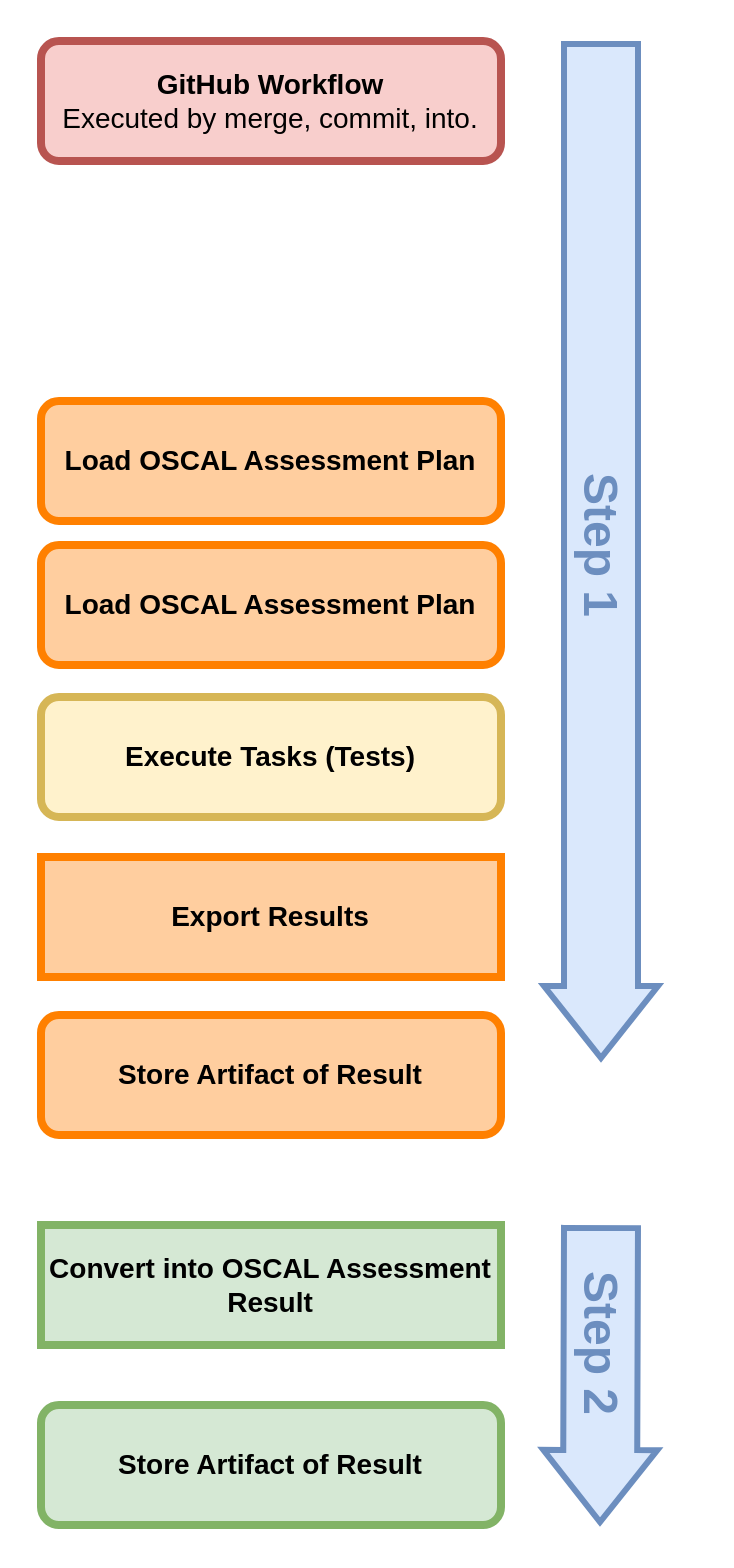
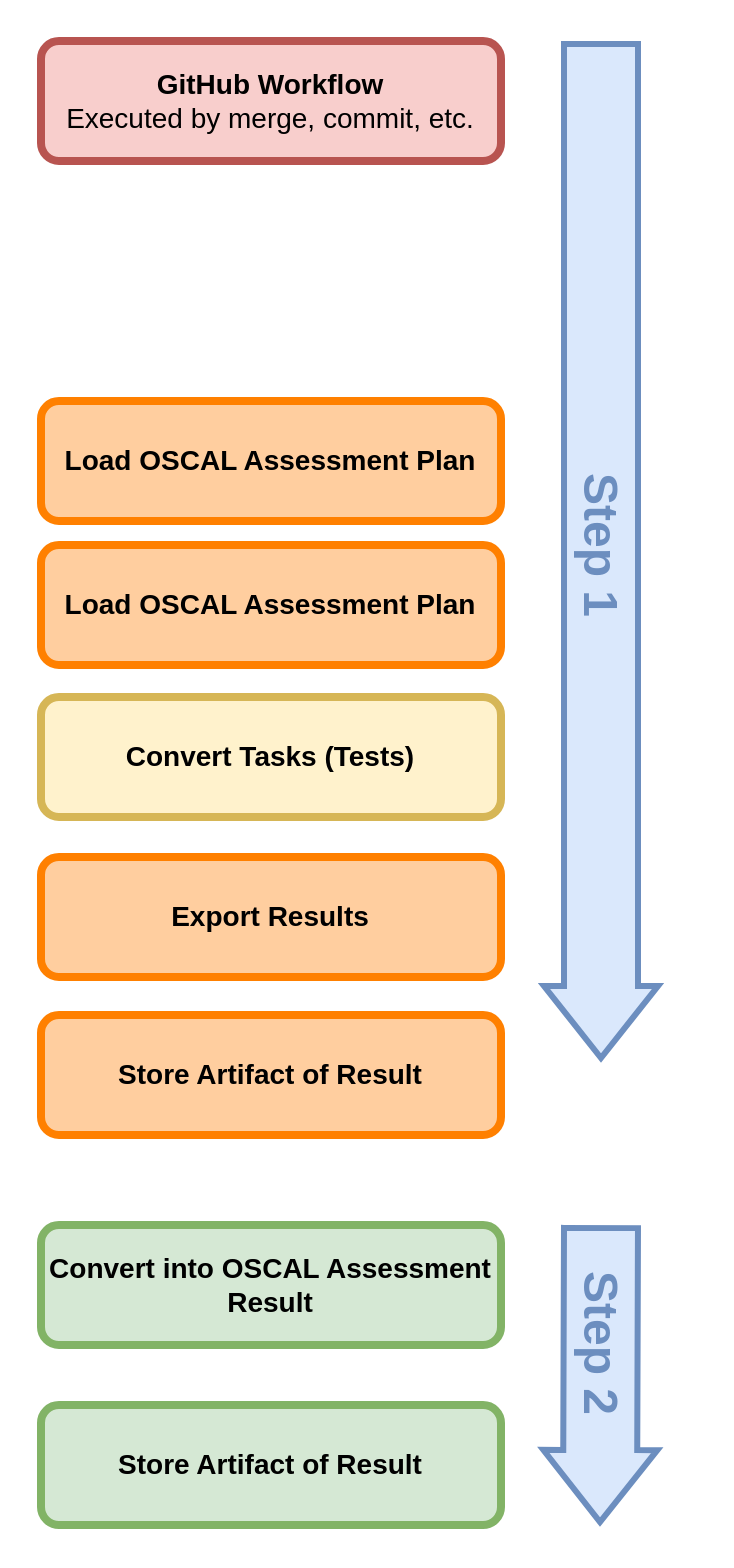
(271, 101) -> (271, 101)
(271, 757) -> (271, 757)
(271, 917) -> (271, 917)
(271, 1285) -> (271, 1285)
